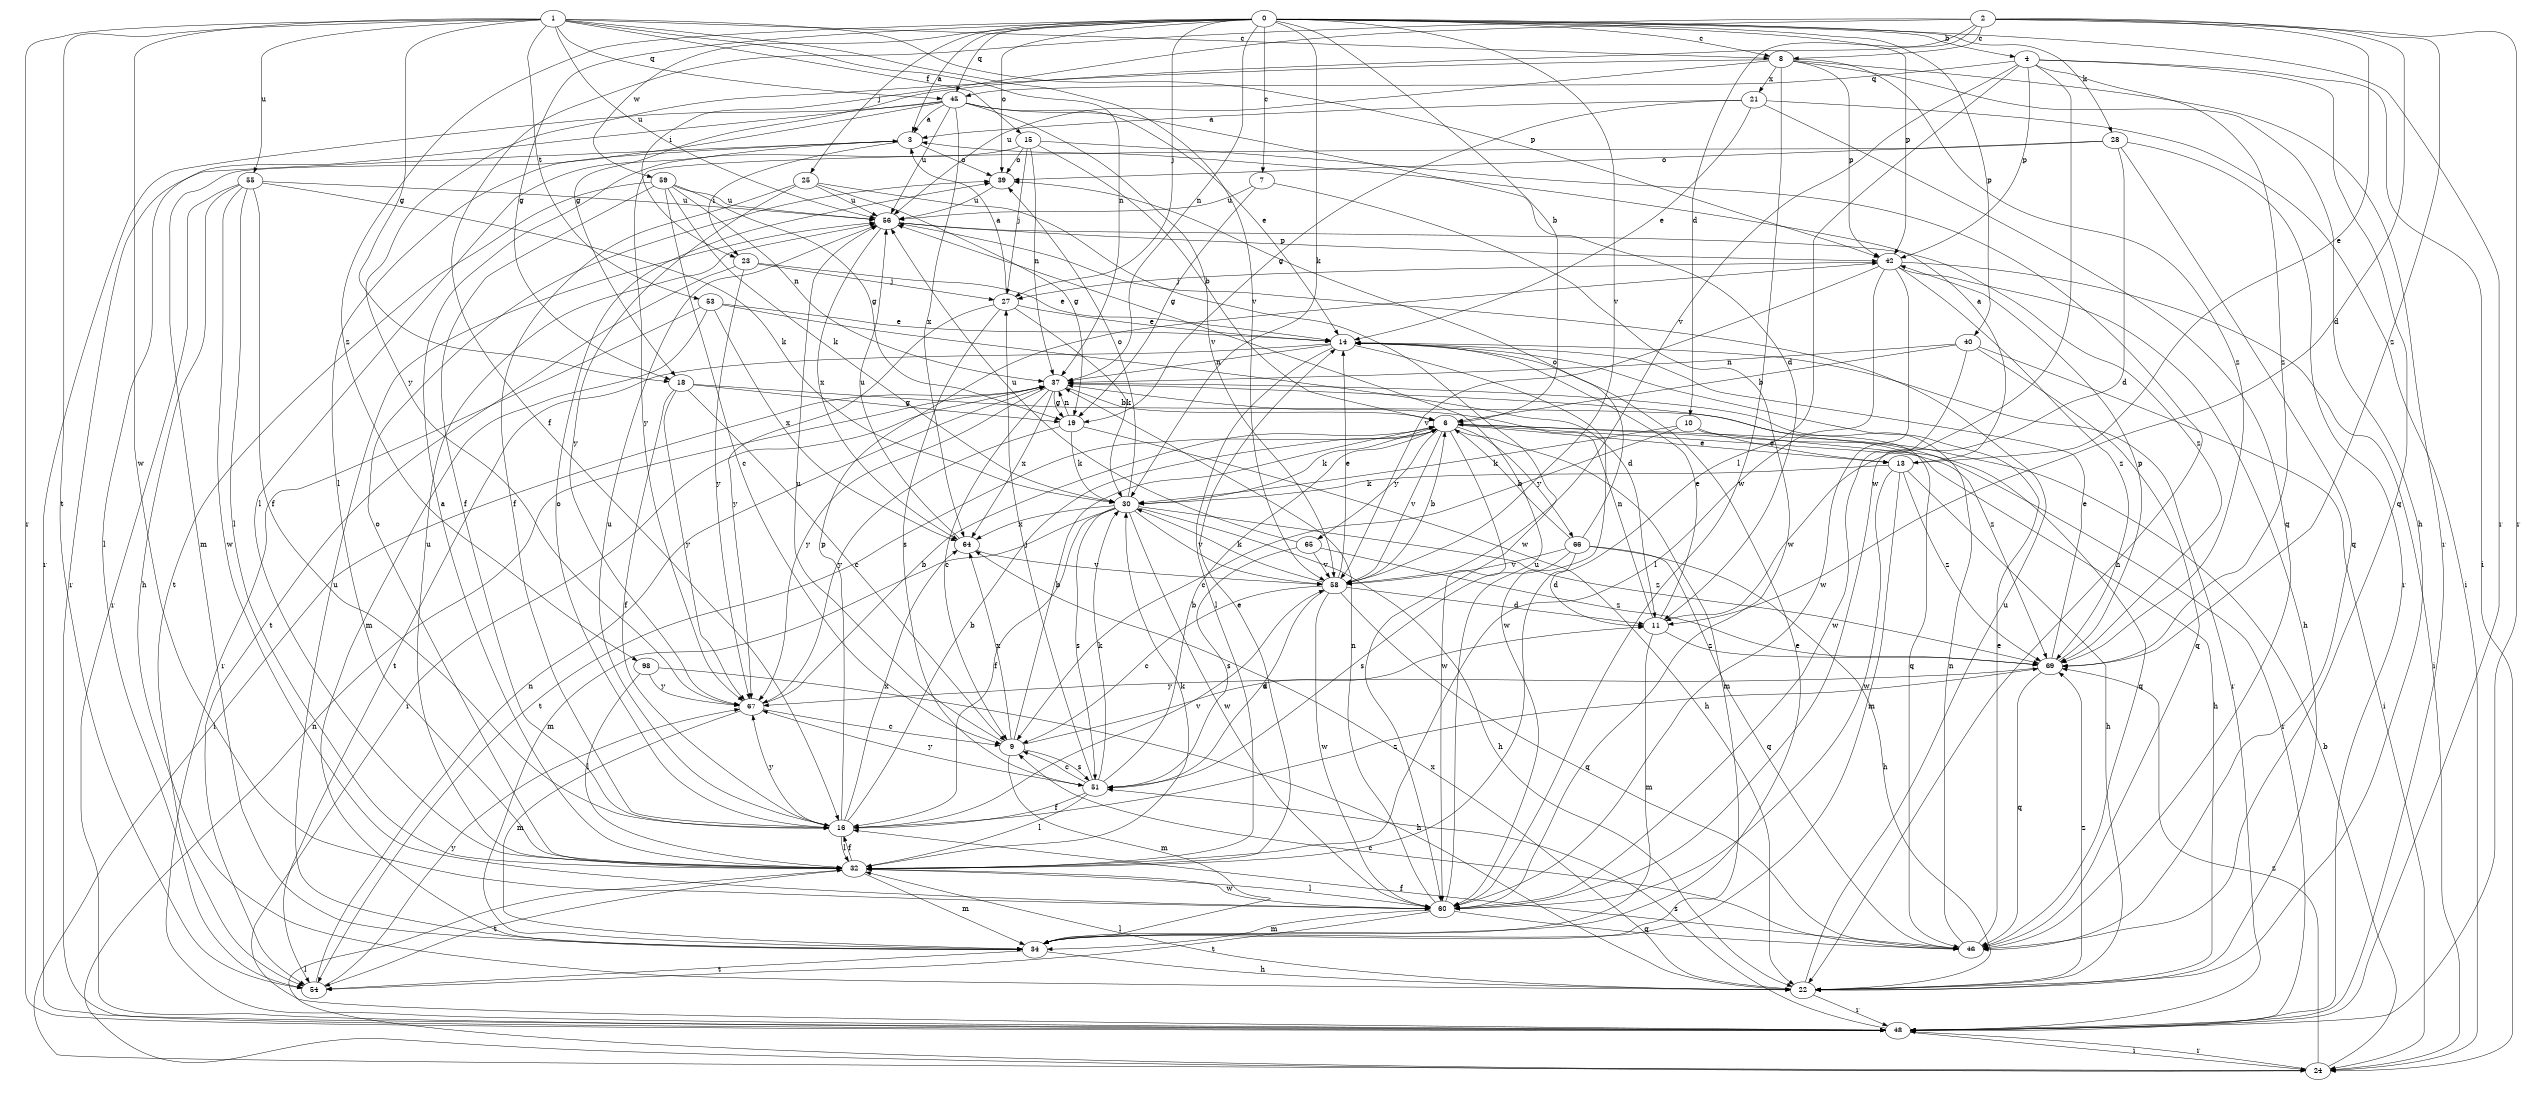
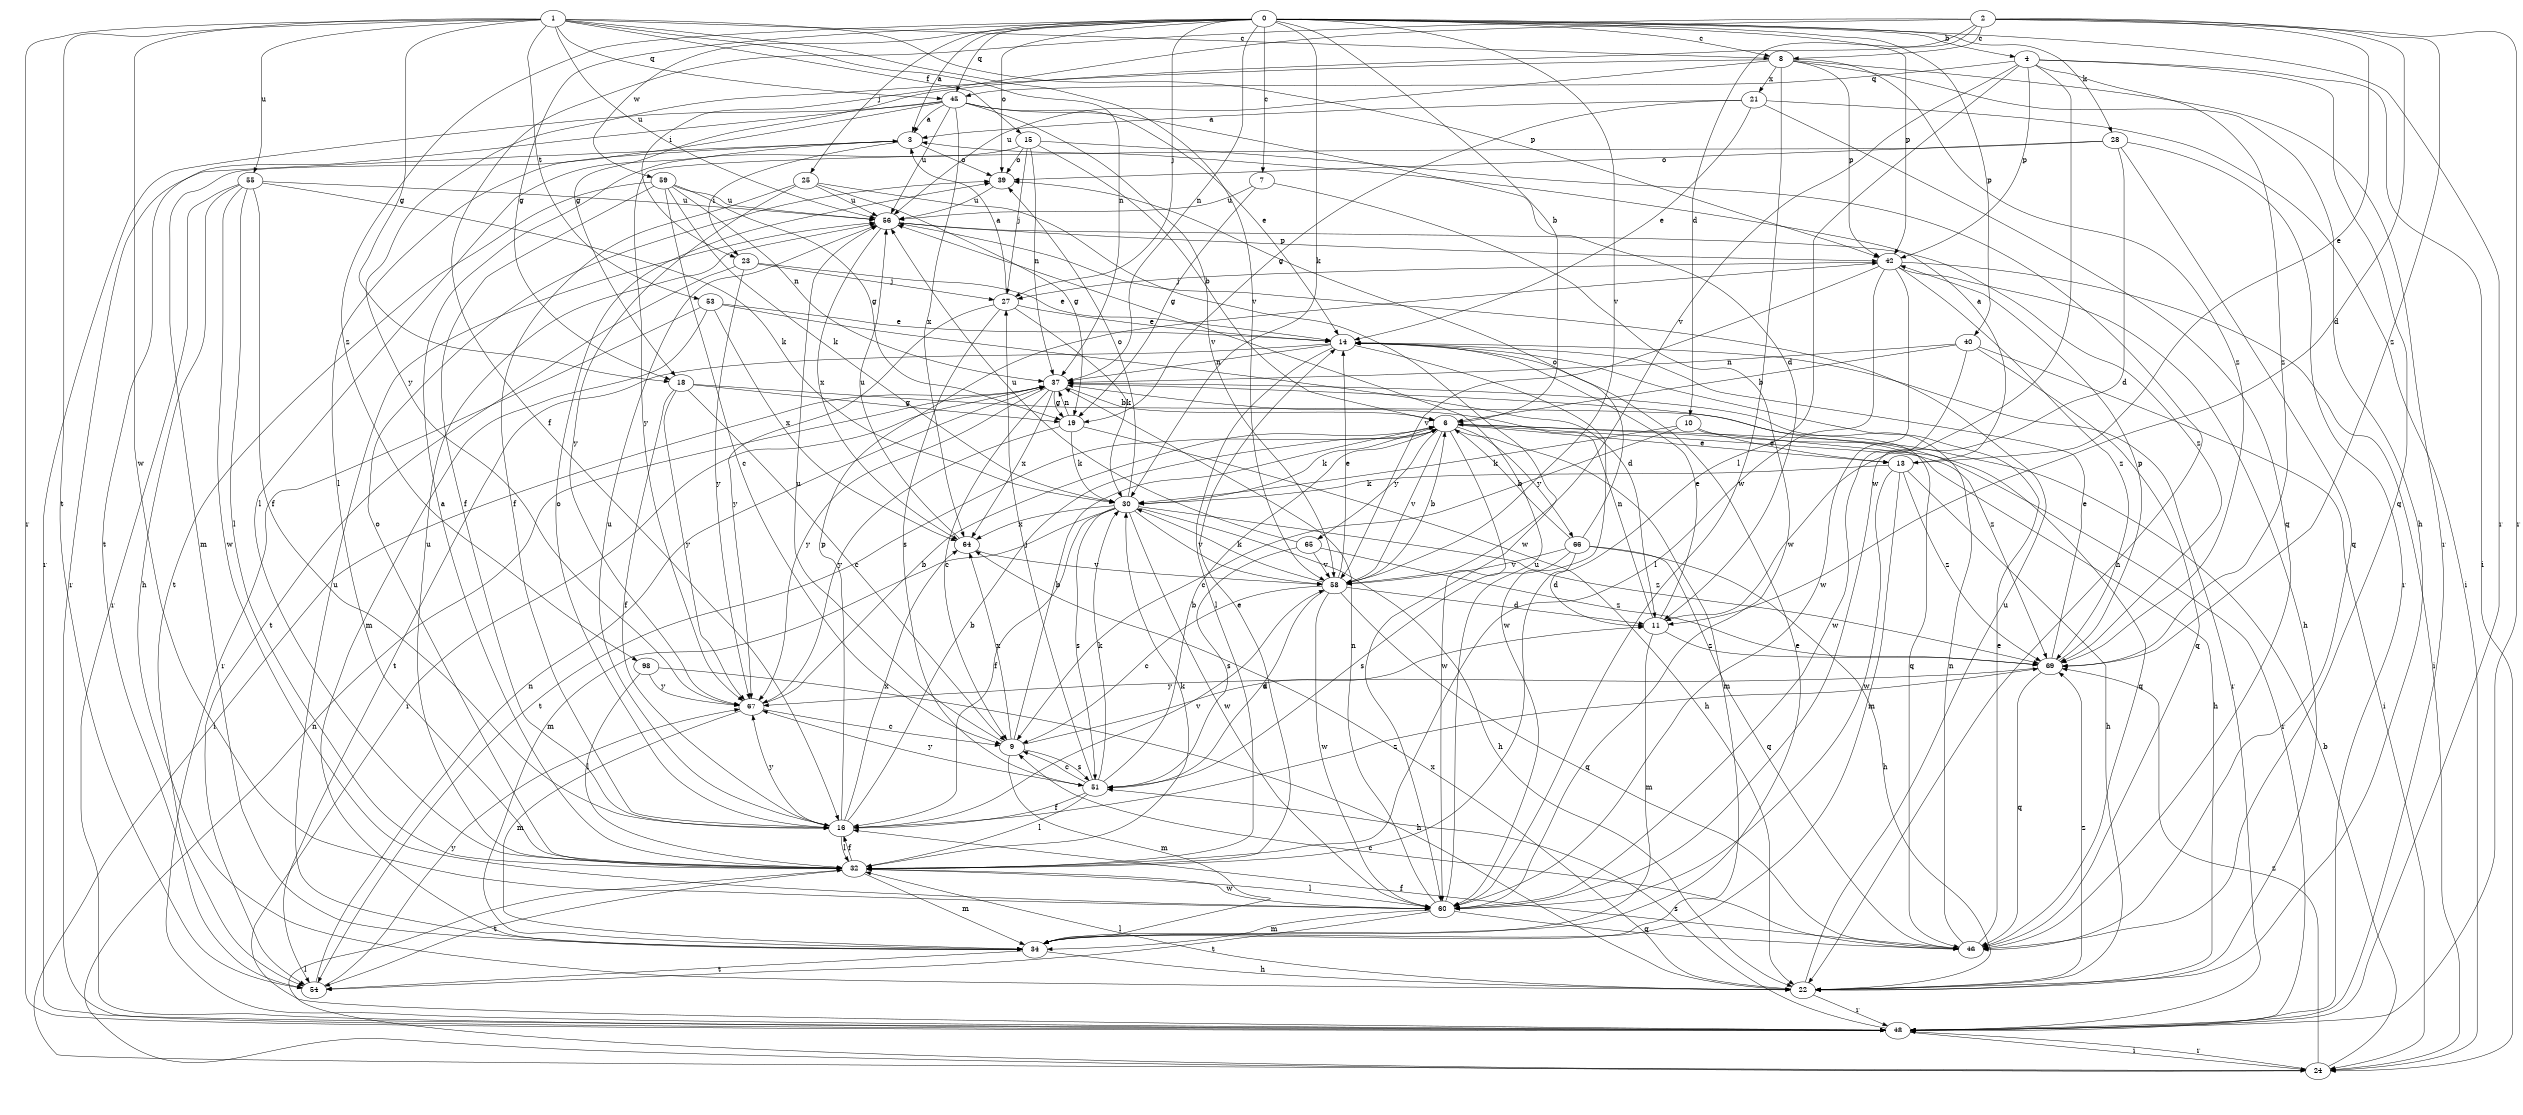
(105, 545) -> (105, 545)
